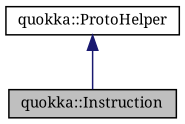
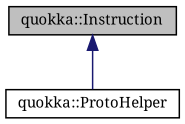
(93, 70) -> (93, 70)
